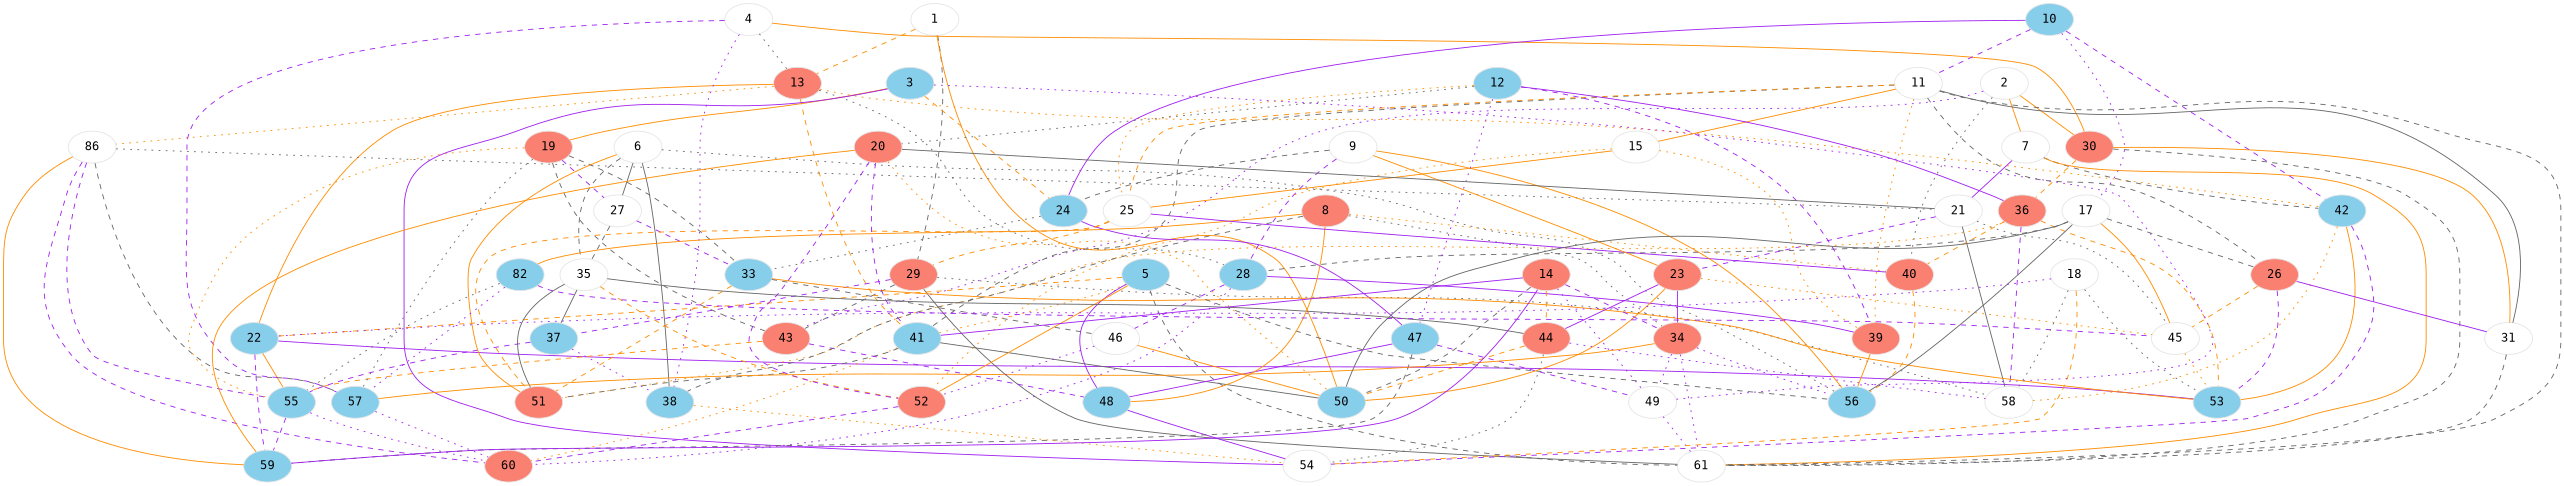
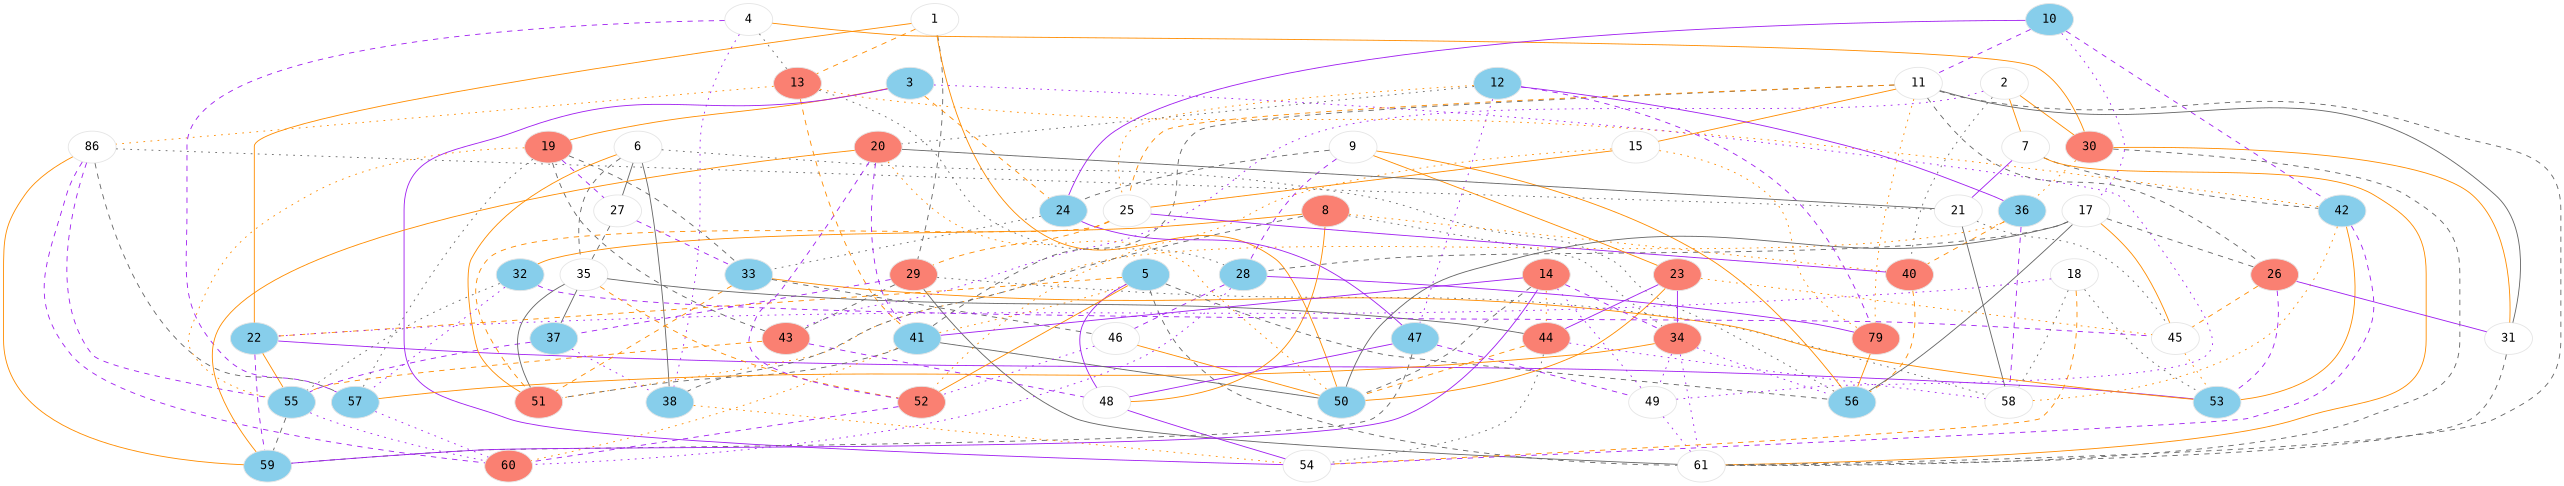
(478, 106) -> (493, 86)
(2048, 186) -> (2048, 186)
(2022, 211) -> (2022, 211)
(1836, 239) -> none
(2164, 271) -> none
(520, 275) -> (520, 275)
(1546, 307) -> (1546, 307)
(1876, 338) -> (1876, 338)
(1107, 402) -> (1107, 402)
(278, 438) -> (278, 438)
